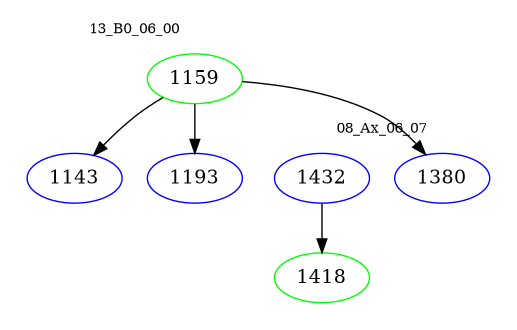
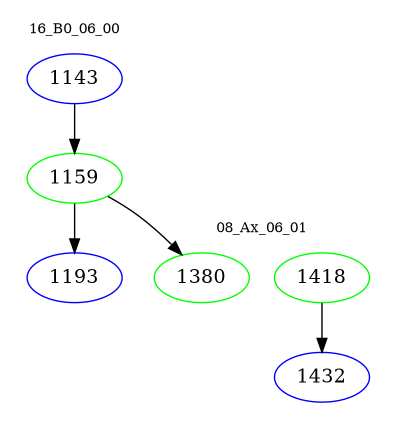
(135, 30) -> (75, 30)
(132, 119) -> (75, 122)
(382, 129) -> (262, 229)
(442, 178) -> (202, 278)
(322, 221) -> (322, 321)
